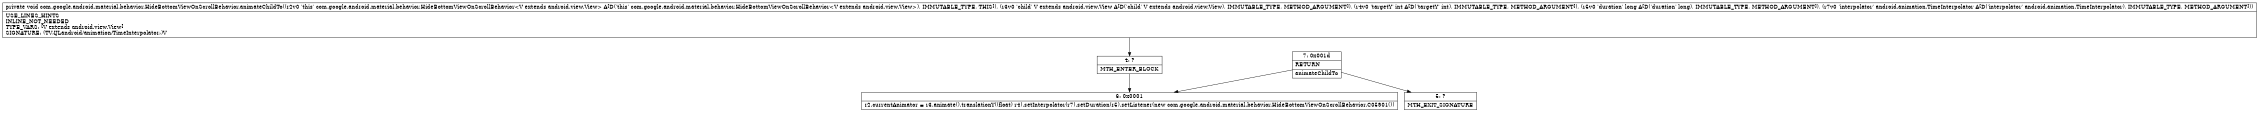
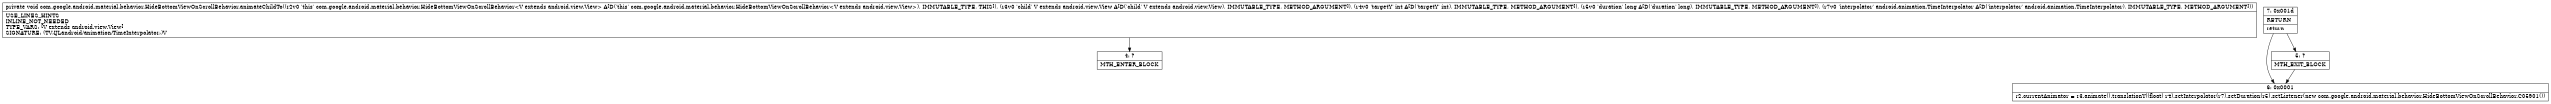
(1317, 74) -> (2275, 29)
(1130, 81) -> (2291, 75)
(1441, 105) -> (2300, 65)
